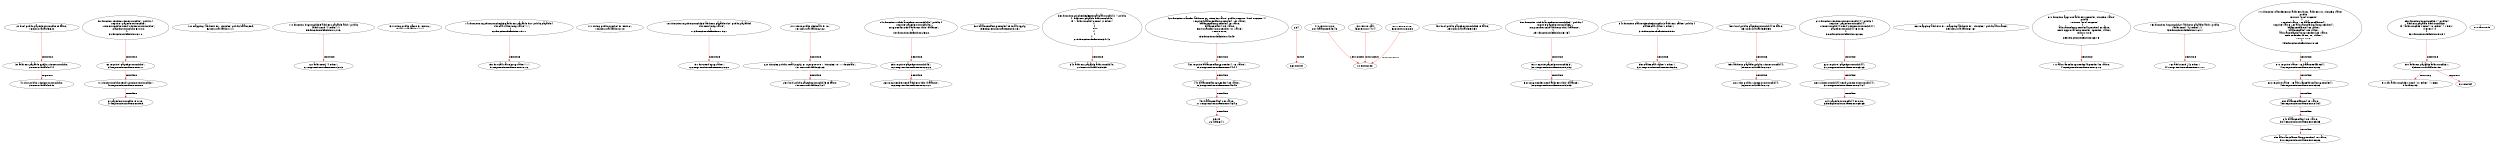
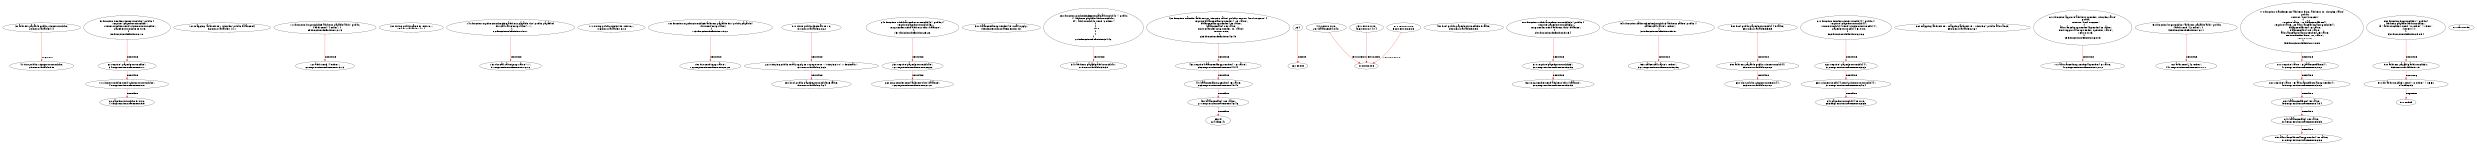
(42, 28) -> none
(1365, 28) -> (1366, 28)
(1300, 57) -> (1302, 57)
(2447, 76) -> (2406, 93)
(1756, 84) -> (1758, 84)
